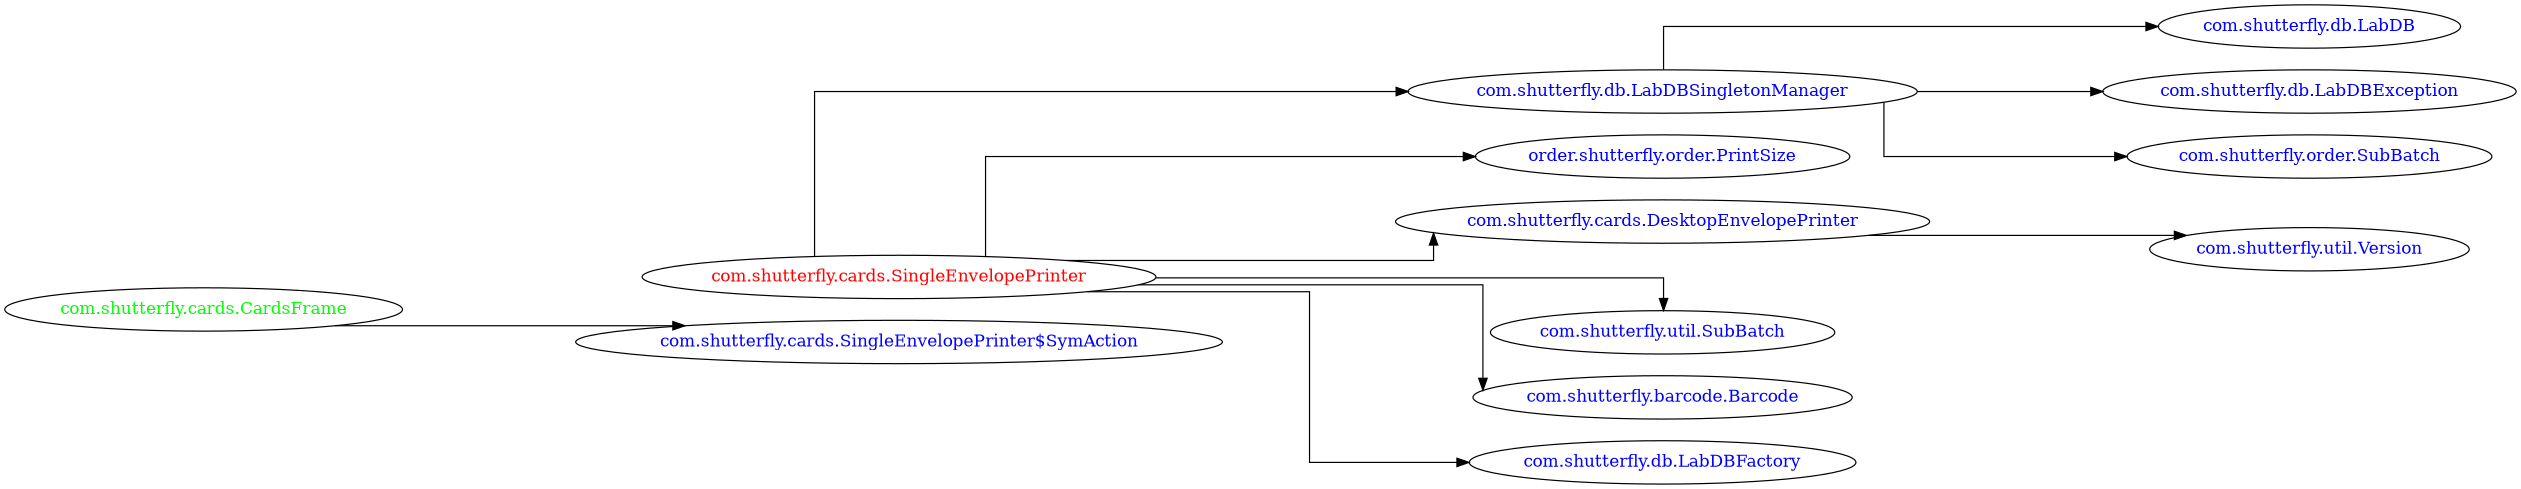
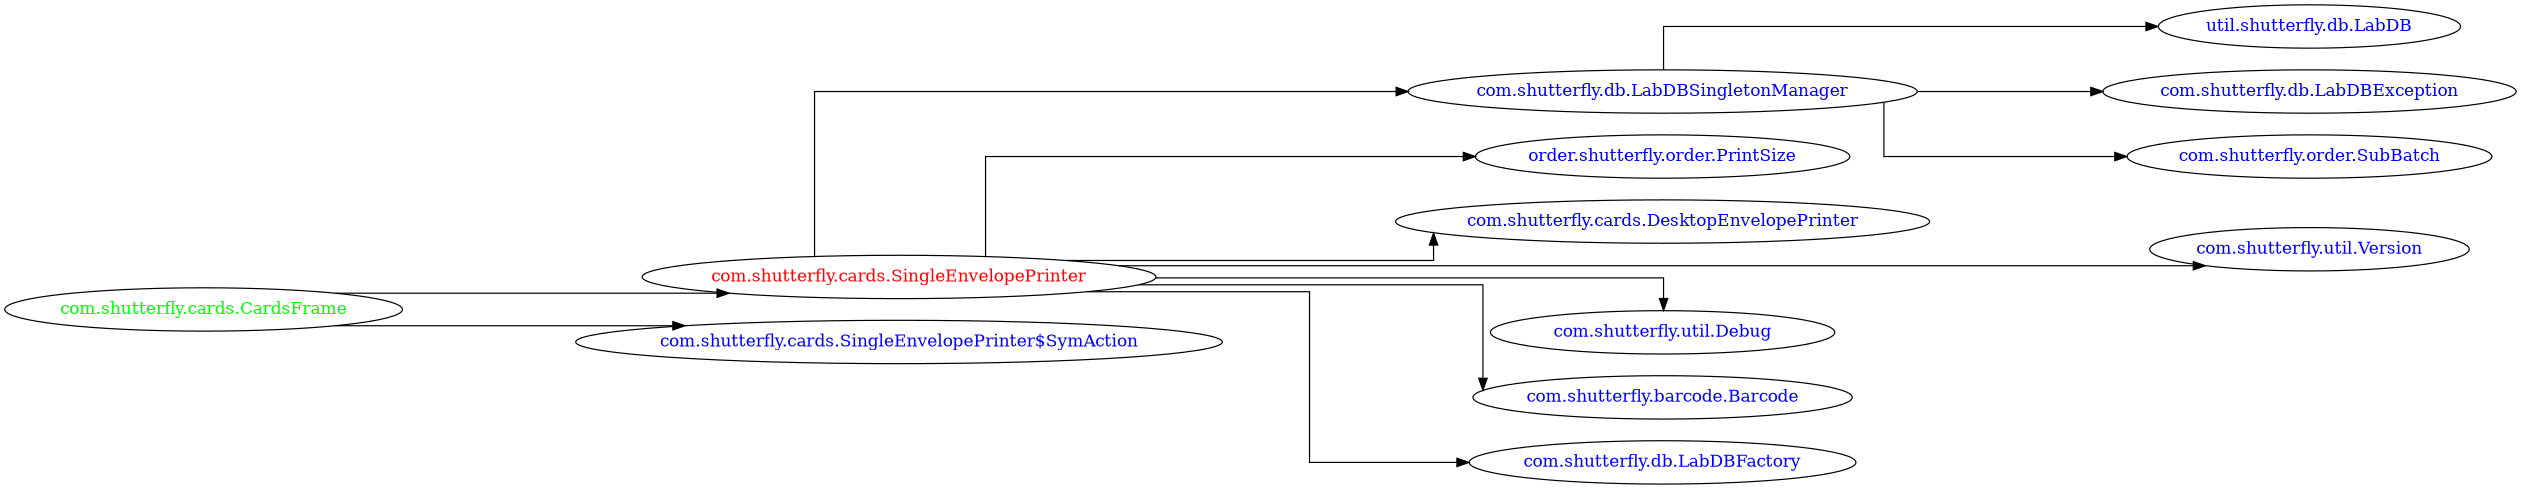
(2309, 26) -> (2309, 26)
(2021, 235) -> (1656, 266)
none -> (526, 293)
(1663, 332) -> (1663, 332)
